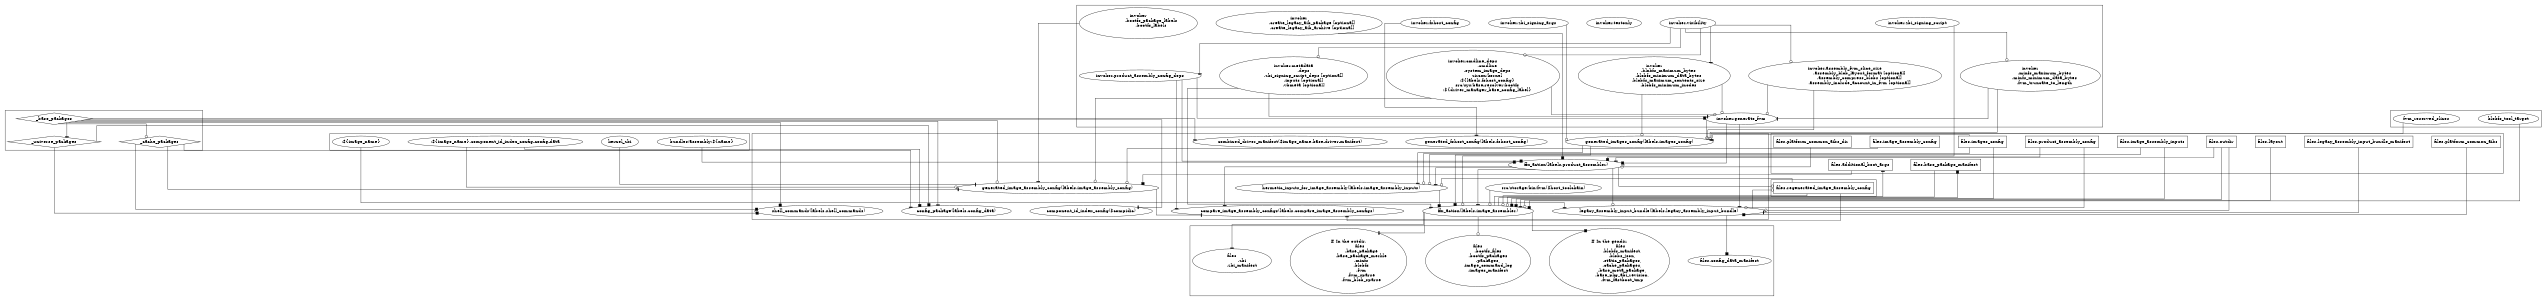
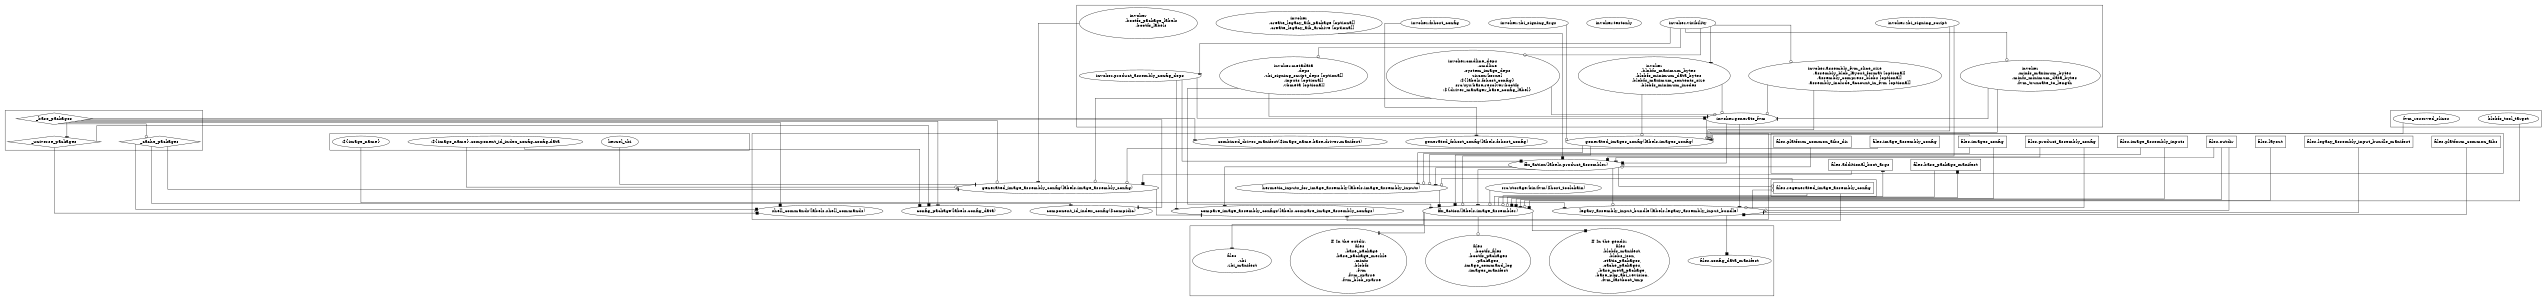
none -> (1878, 131)
(1840, 135) -> (1840, 135)
(702, 142) -> none
(572, 150) -> (339, 203)
